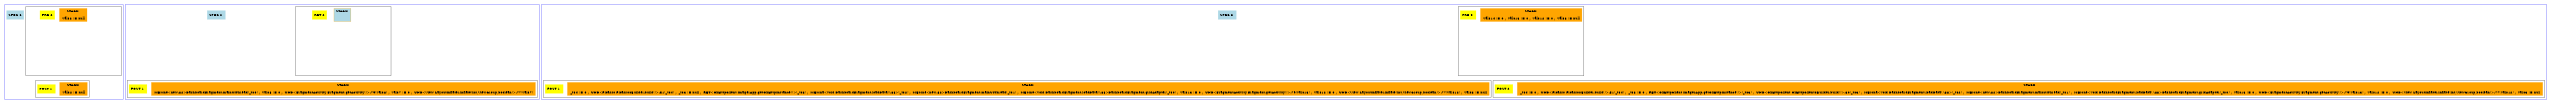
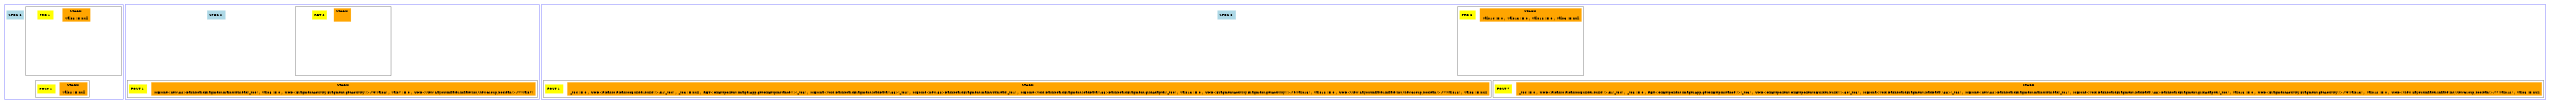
(47, 15) -> (45, 15)
(342, 15) -> (342, 15)
(1504, 89) -> (1503, 89)
